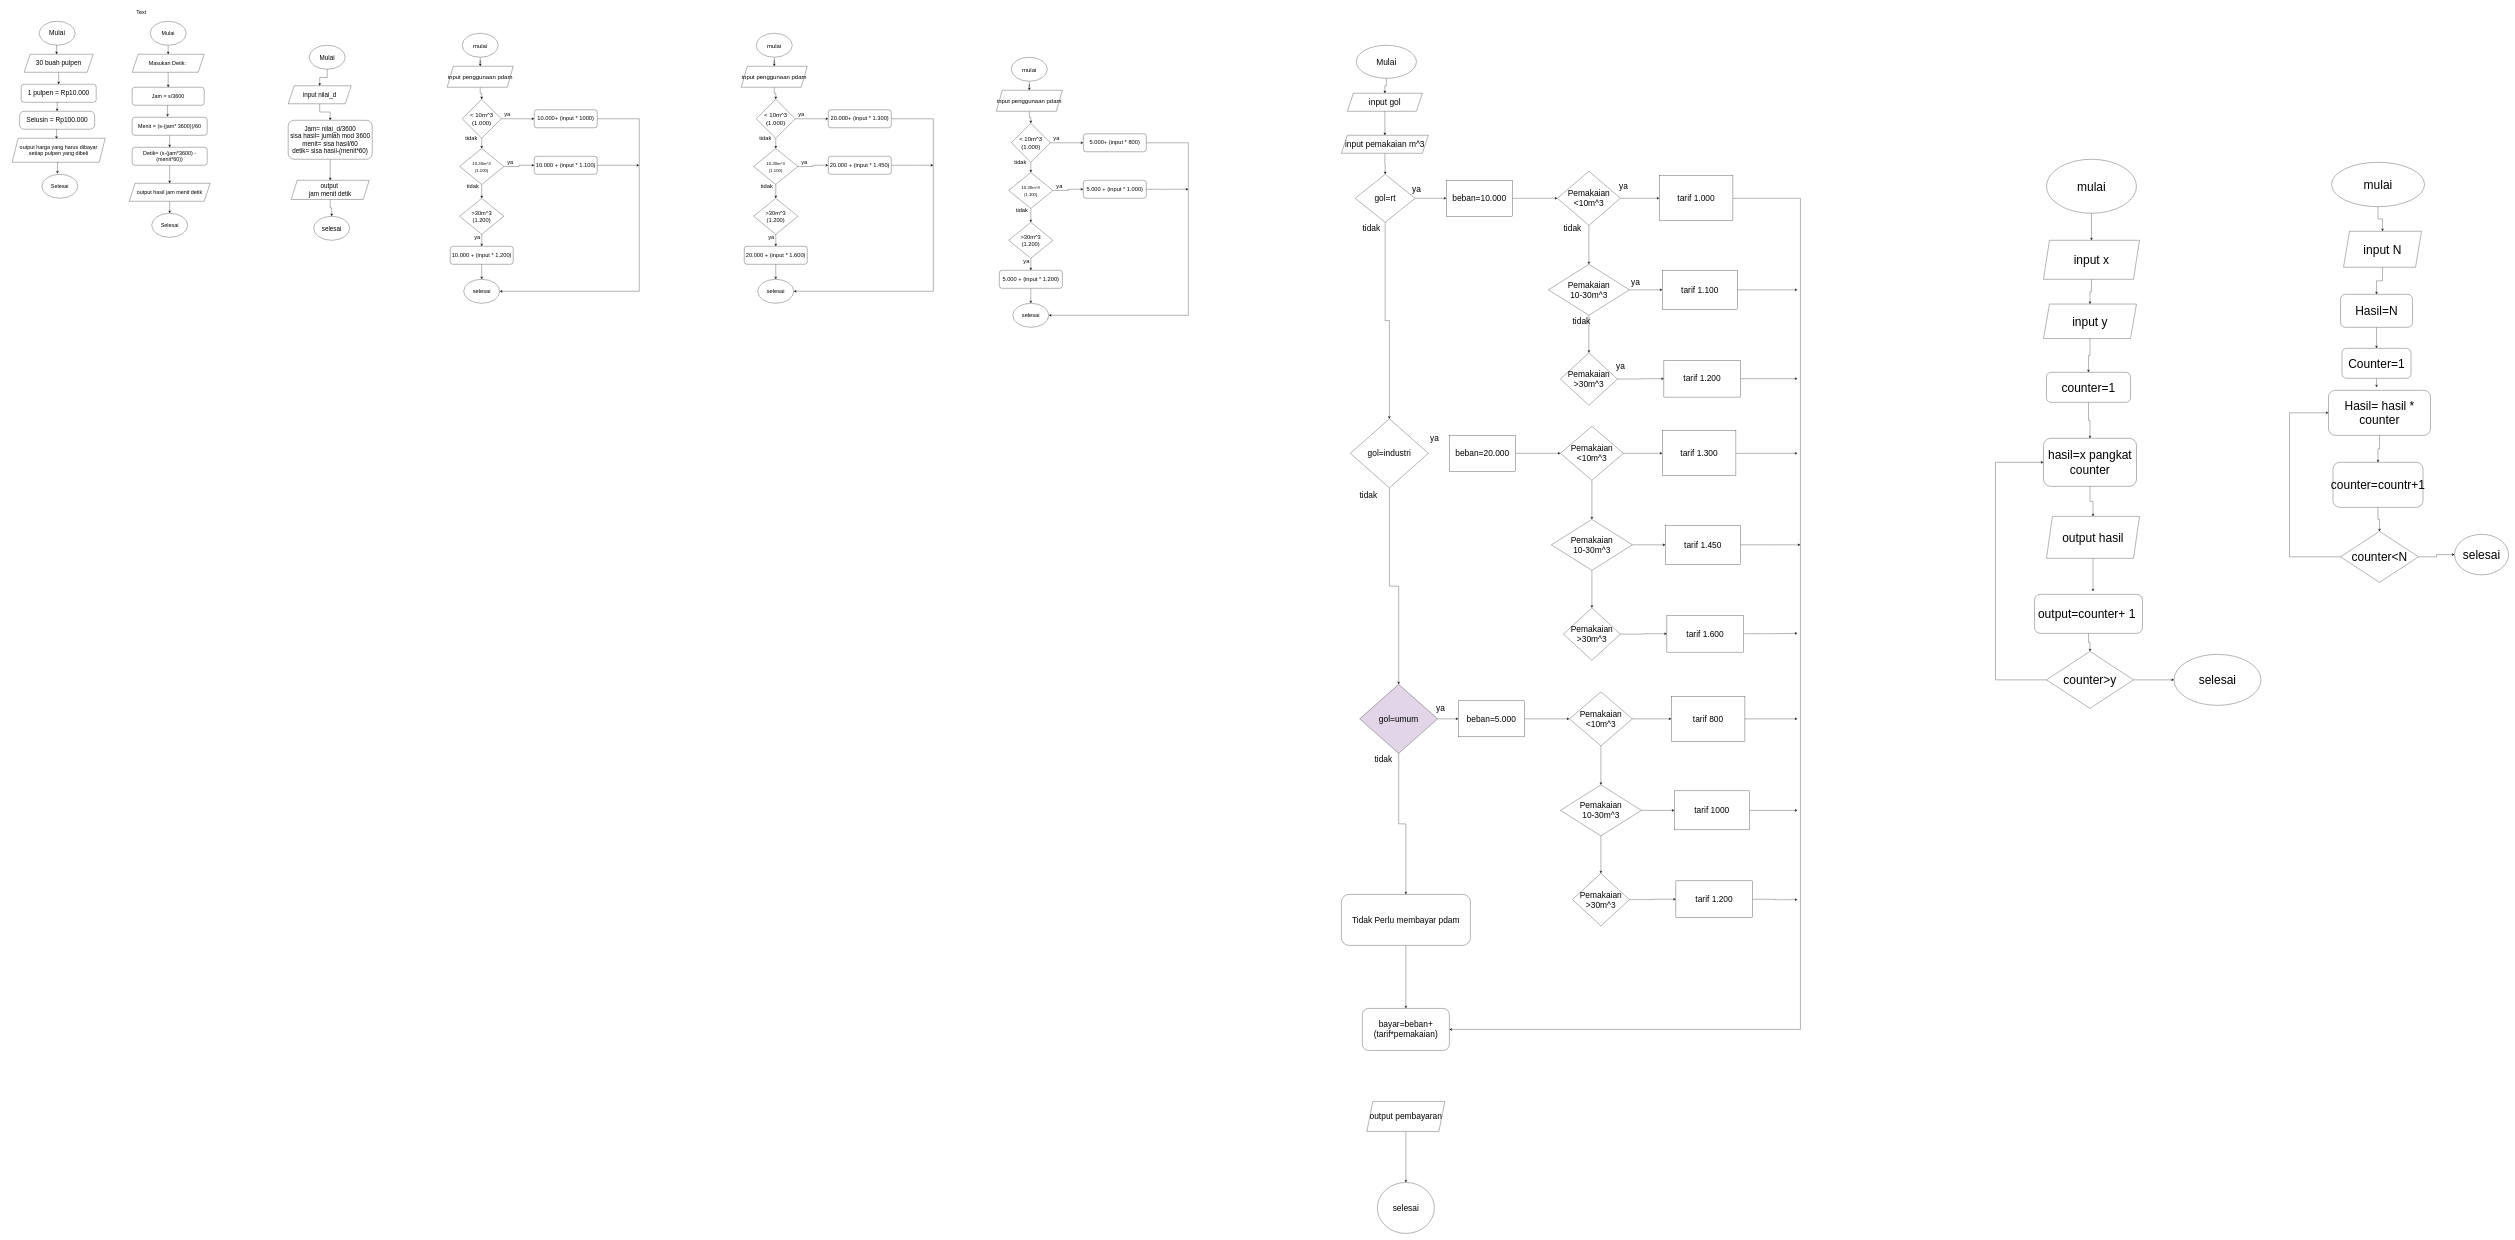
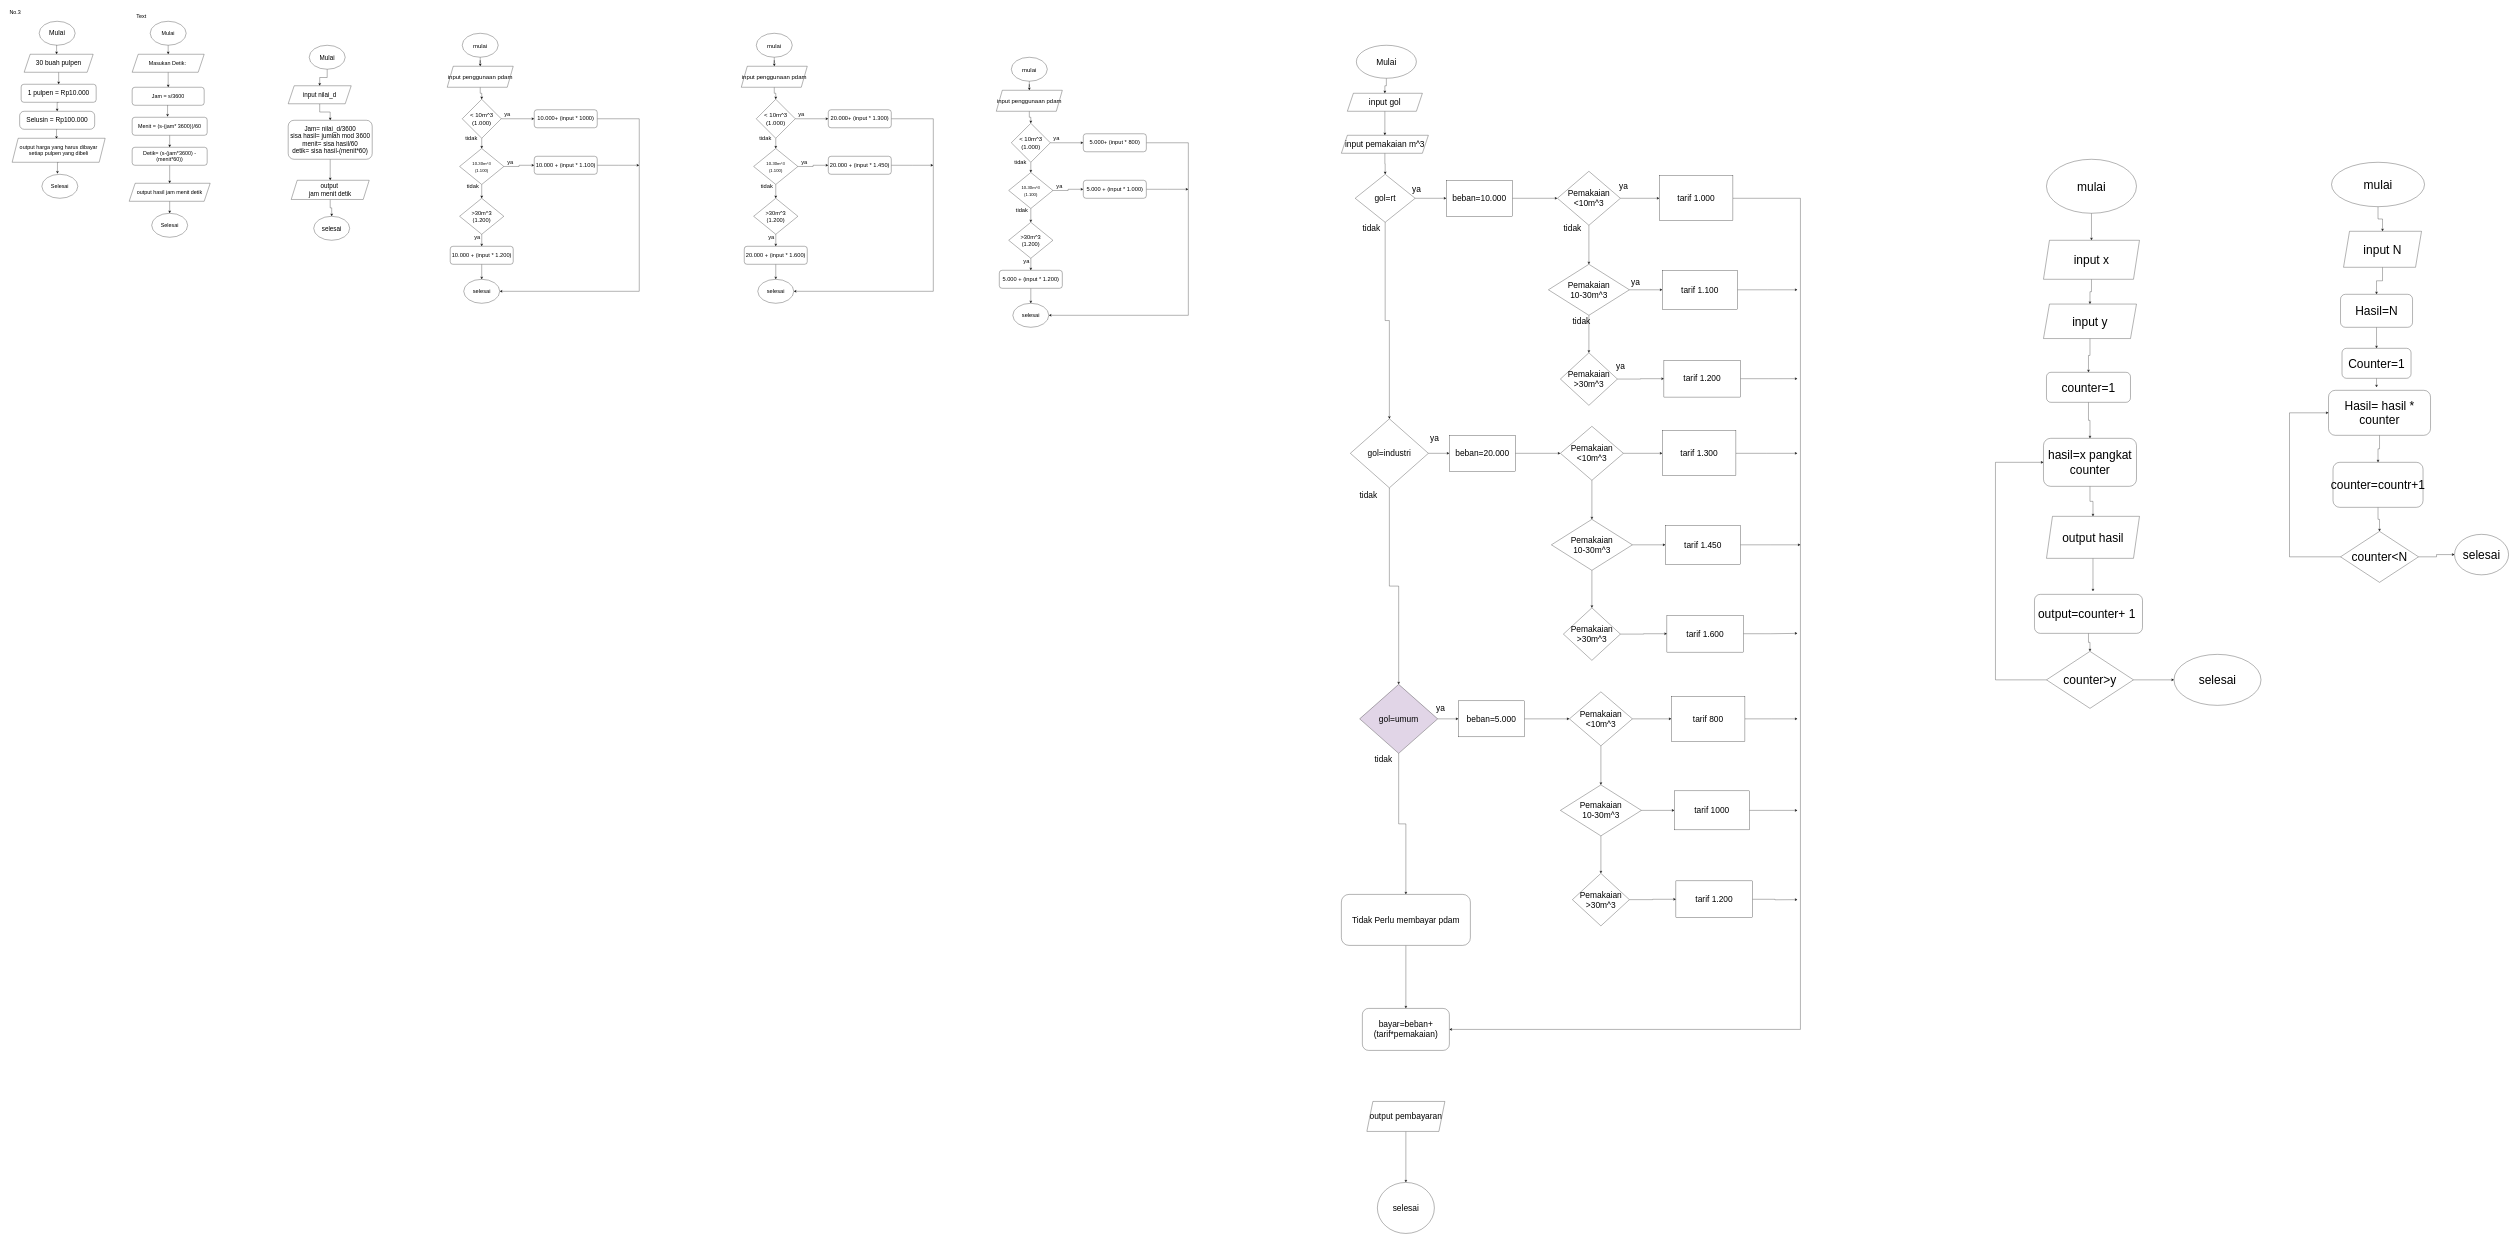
none -> (15, 12)
(141, 12) -> (141, 17)
none -> (1446, 453)
